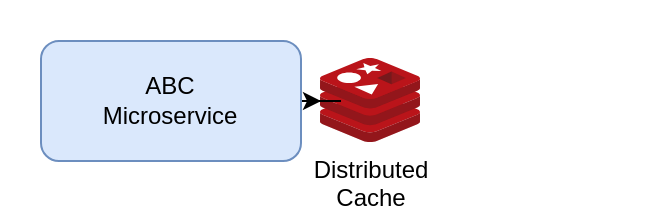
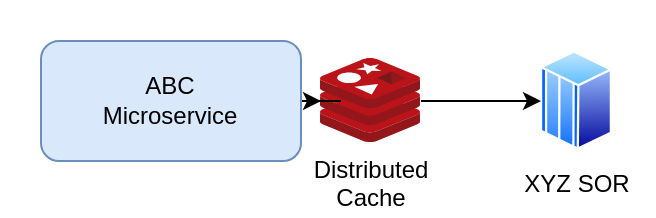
none -> (474, 101)
none -> (577, 101)
